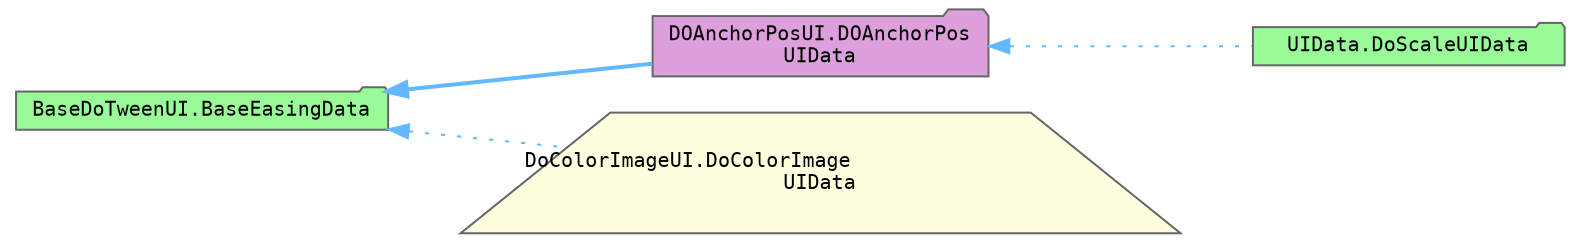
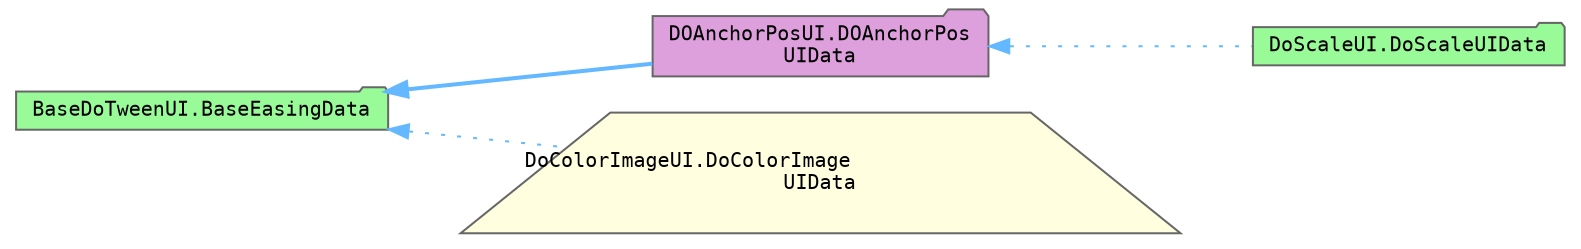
(1409, 46) -> (1409, 46)
